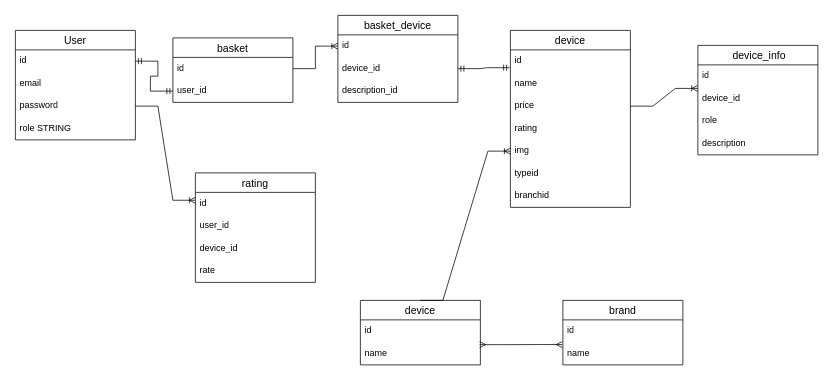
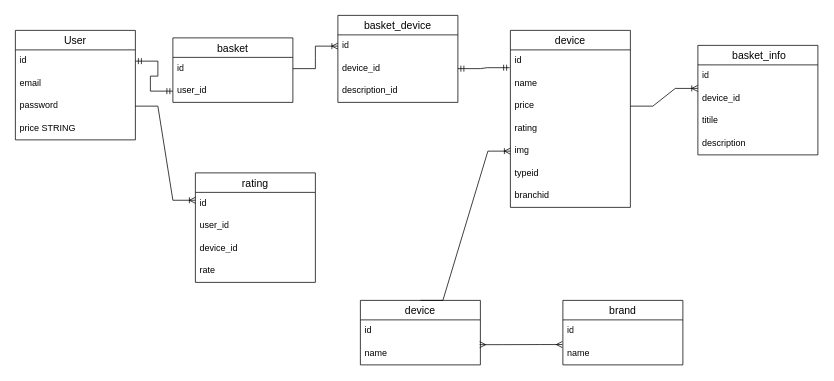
(758, 56) -> (758, 56)
(711, 121) -> (714, 121)
(45, 128) -> (48, 128)
